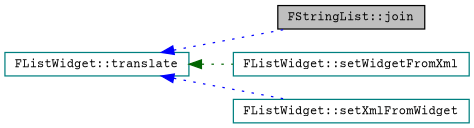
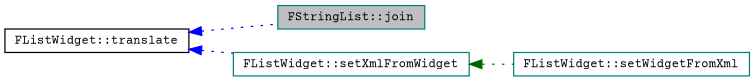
(351, 17) -> (351, 17)
(97, 64) -> (97, 41)
(217, 64) -> (498, 64)
